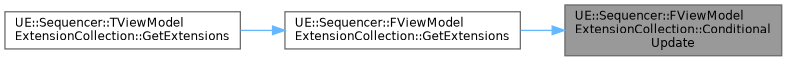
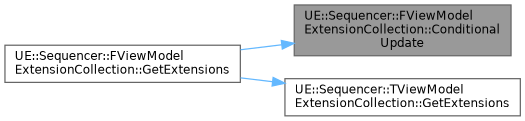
(256, 30) -> (256, 80)
